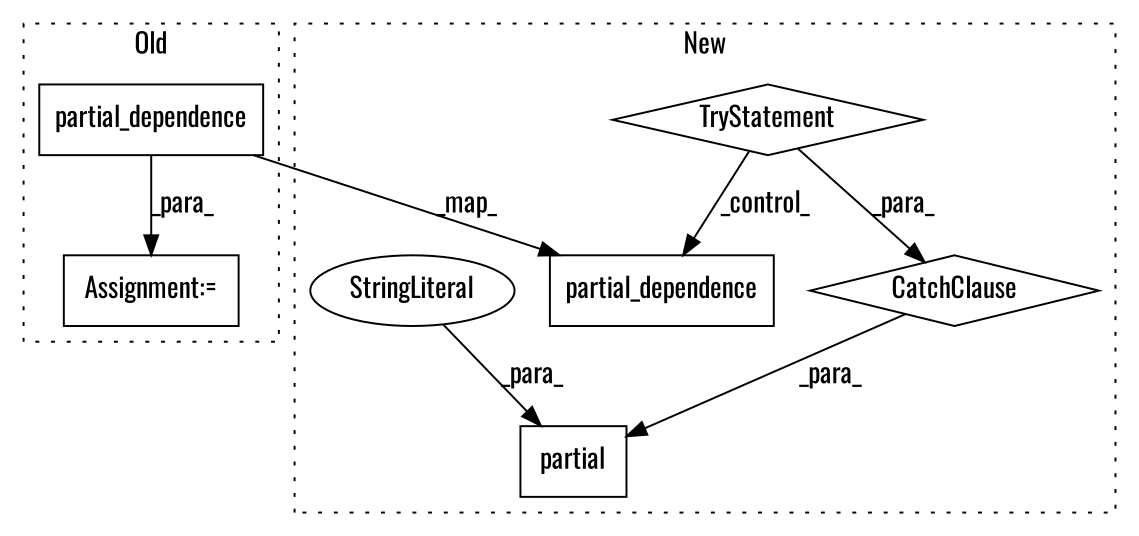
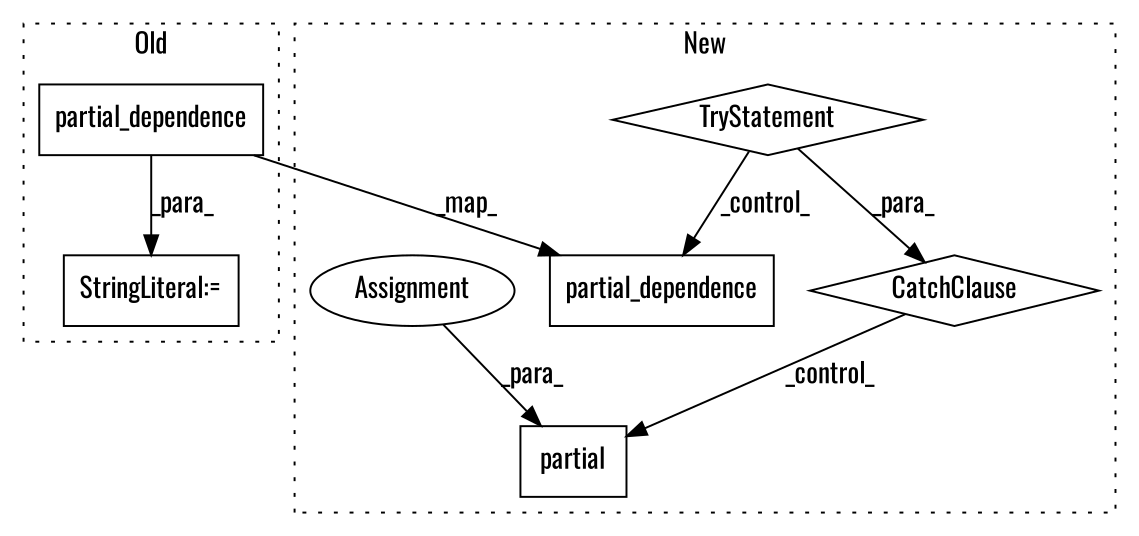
(151, 291) -> (151, 291)
(412, 291) -> (412, 291)
(831, 376) -> (831, 376)
